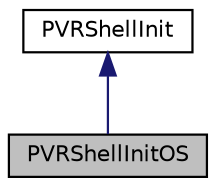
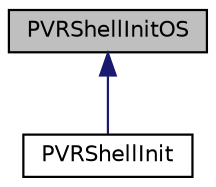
(108, 105) -> (108, 105)
